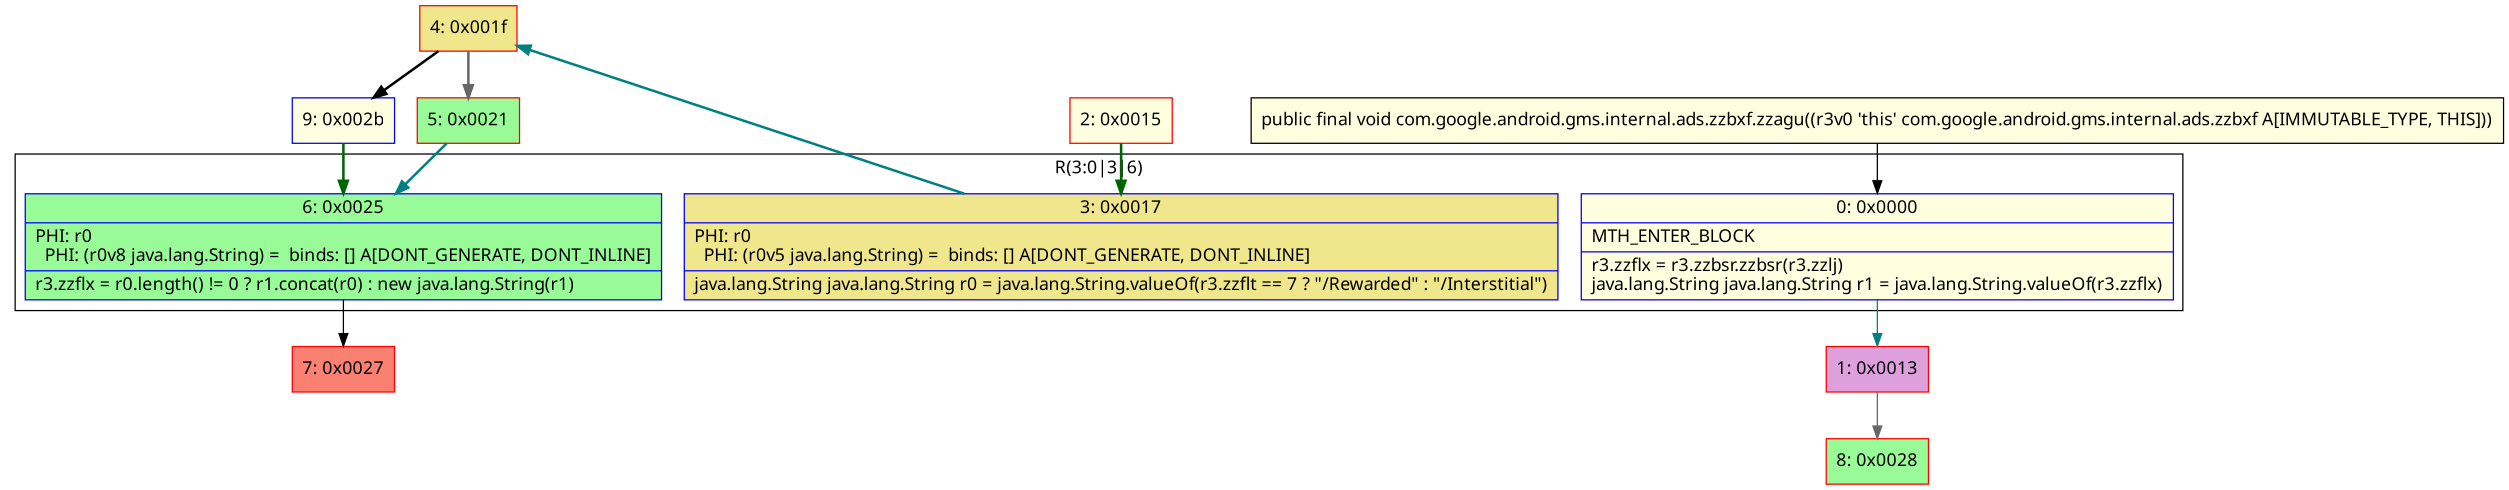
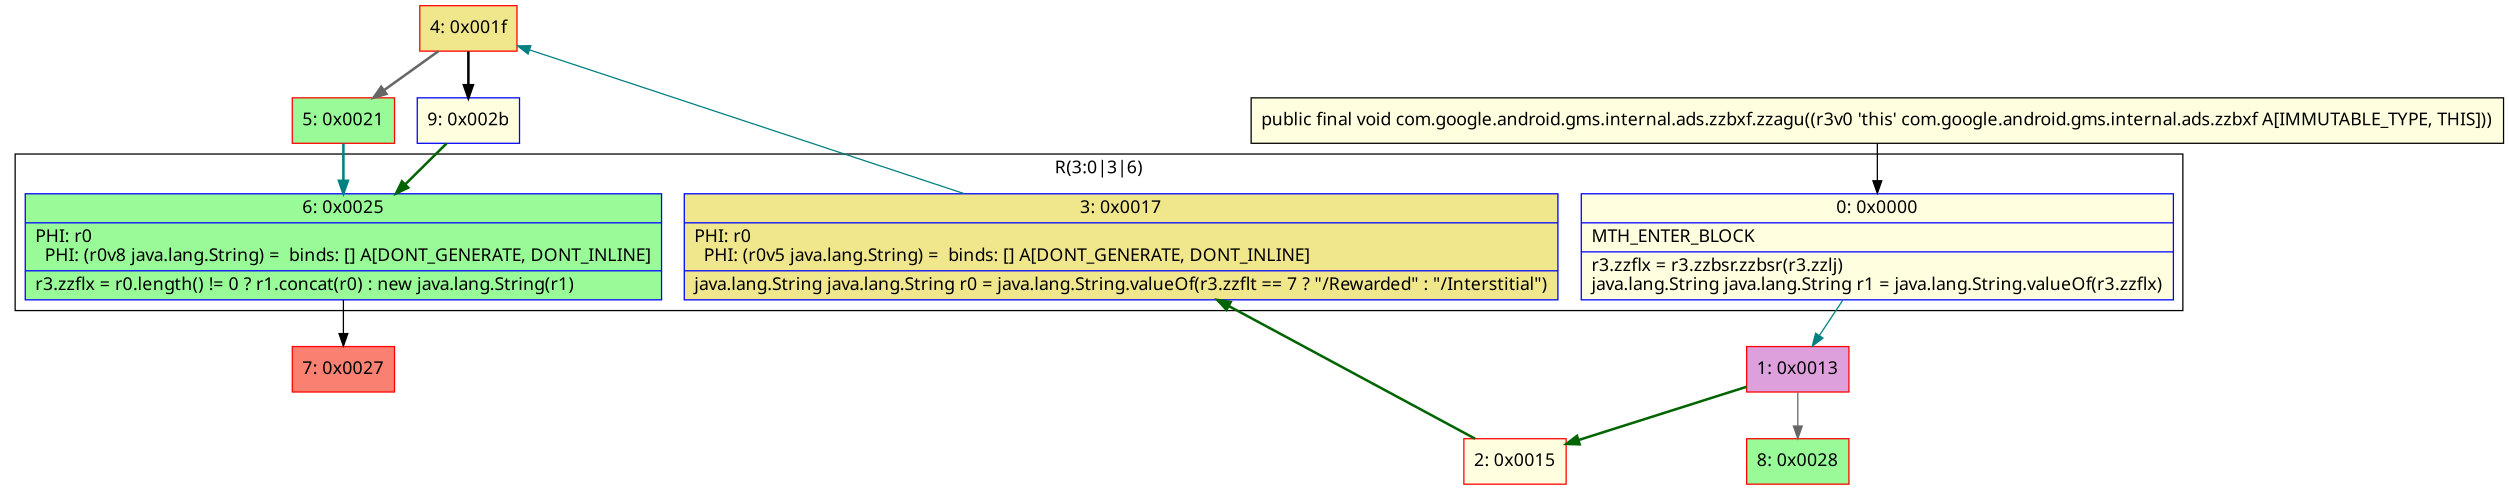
(747, 122) -> (747, 122)
none -> (1662, 413)
